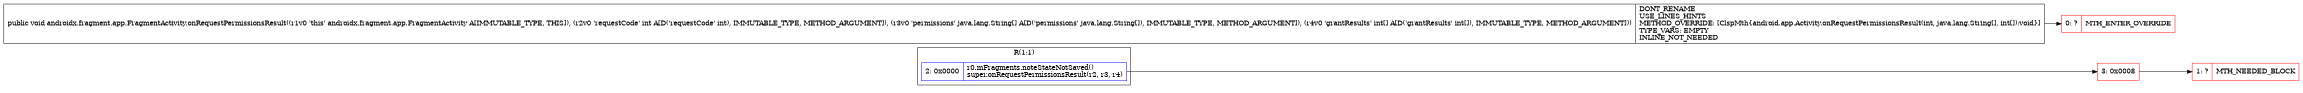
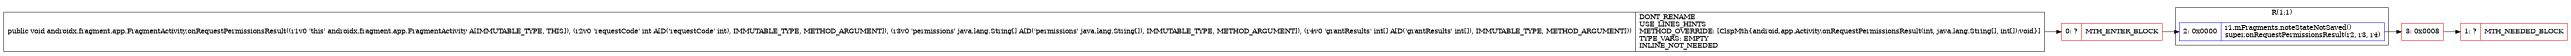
(2128, 24) -> (2122, 32)
none -> (2168, 32)
(1031, 68) -> (2288, 28)
